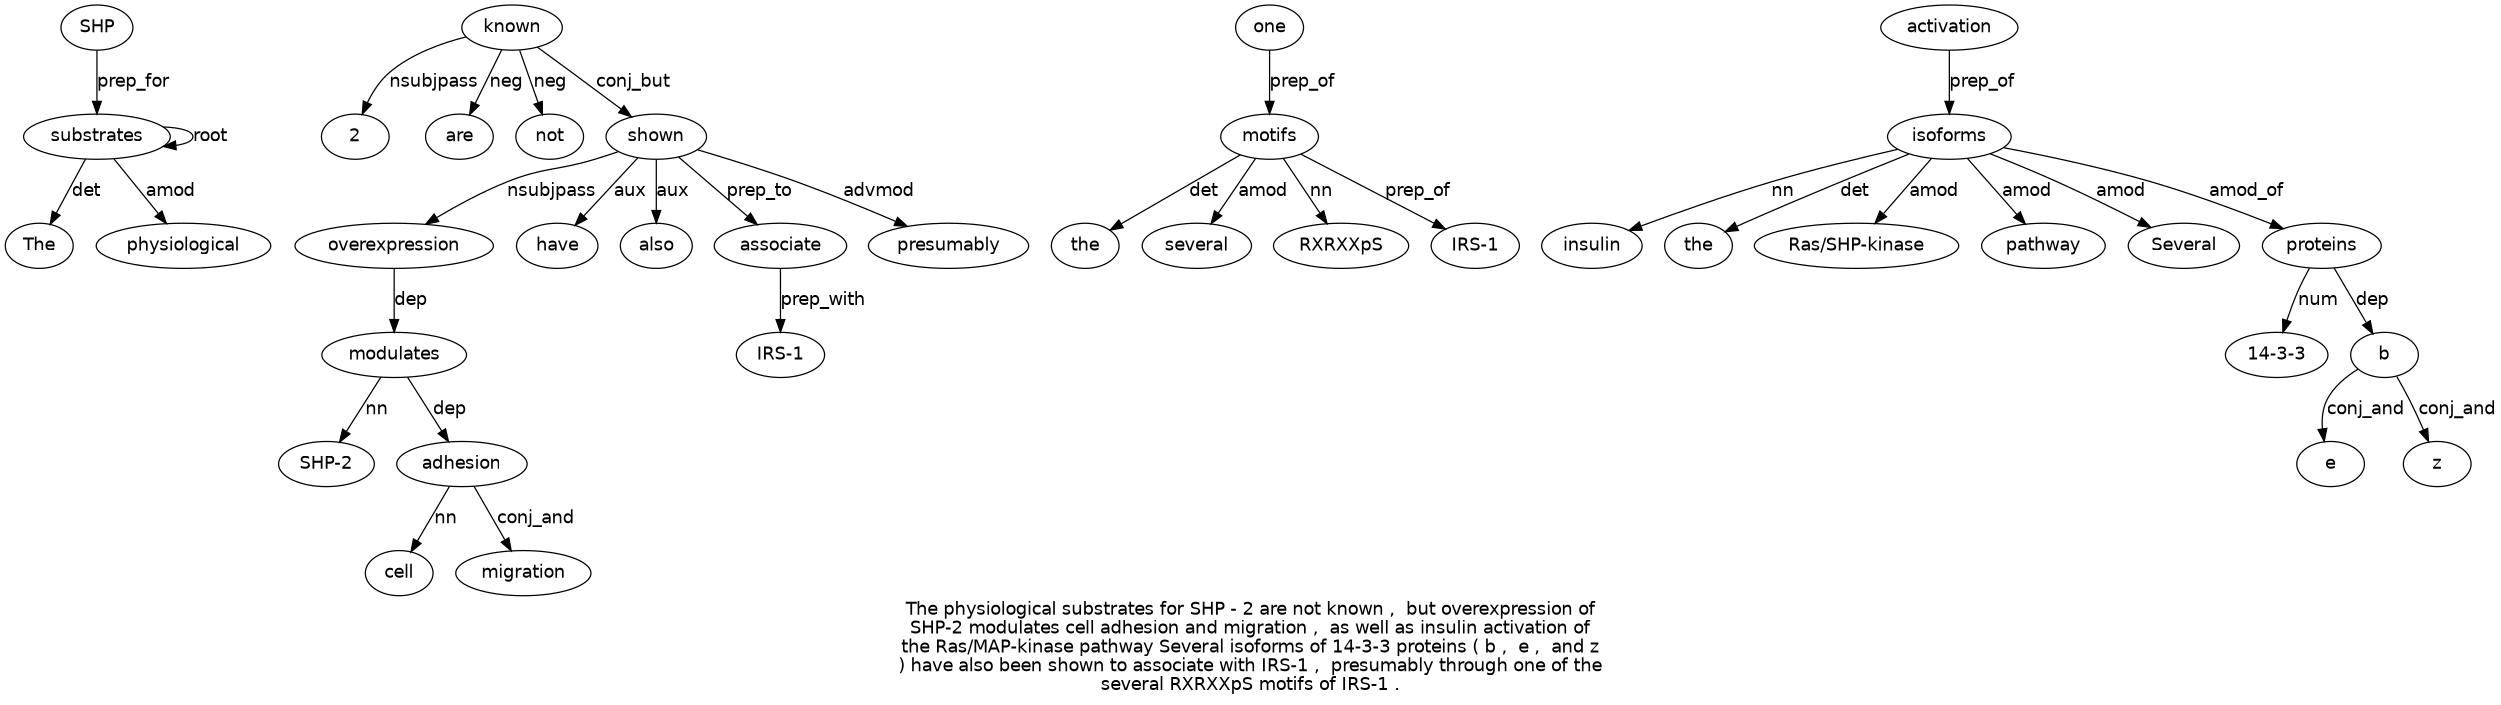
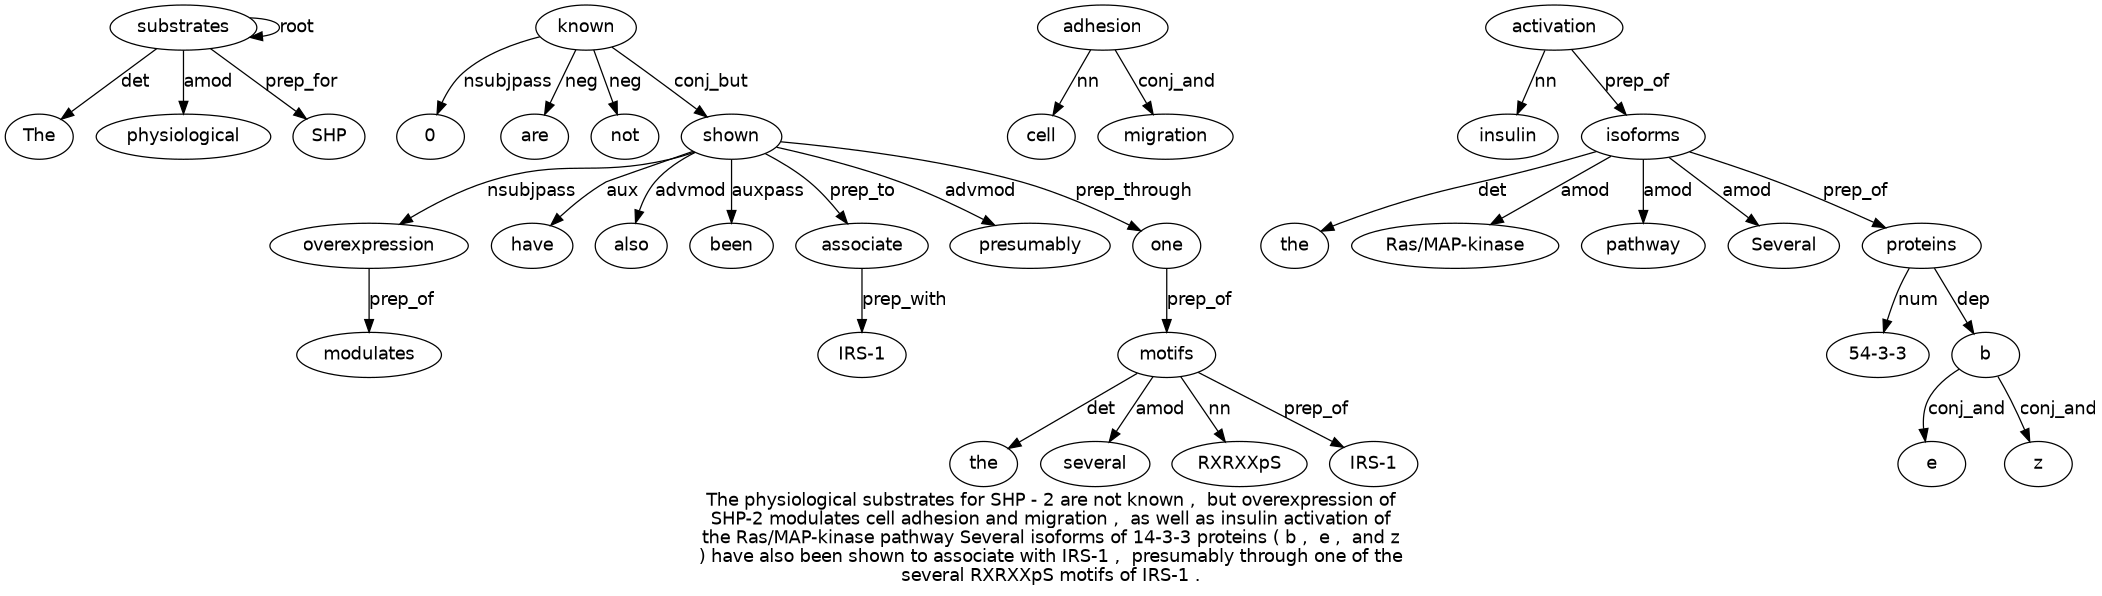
(97, 76) -> (253, 80)
(355, 137) -> (431, 137)
none -> (959, 167)
(1768, 183) -> (1534, 77)
(673, 191) -> (691, 191)
(2247, 191) -> (1855, 191)
none -> (732, 246)
(1857, 246) -> (1455, 246)
(411, 300) -> (402, 300)
(2277, 355) -> (1878, 355)
(425, 404) -> none
(326, 464) -> none
